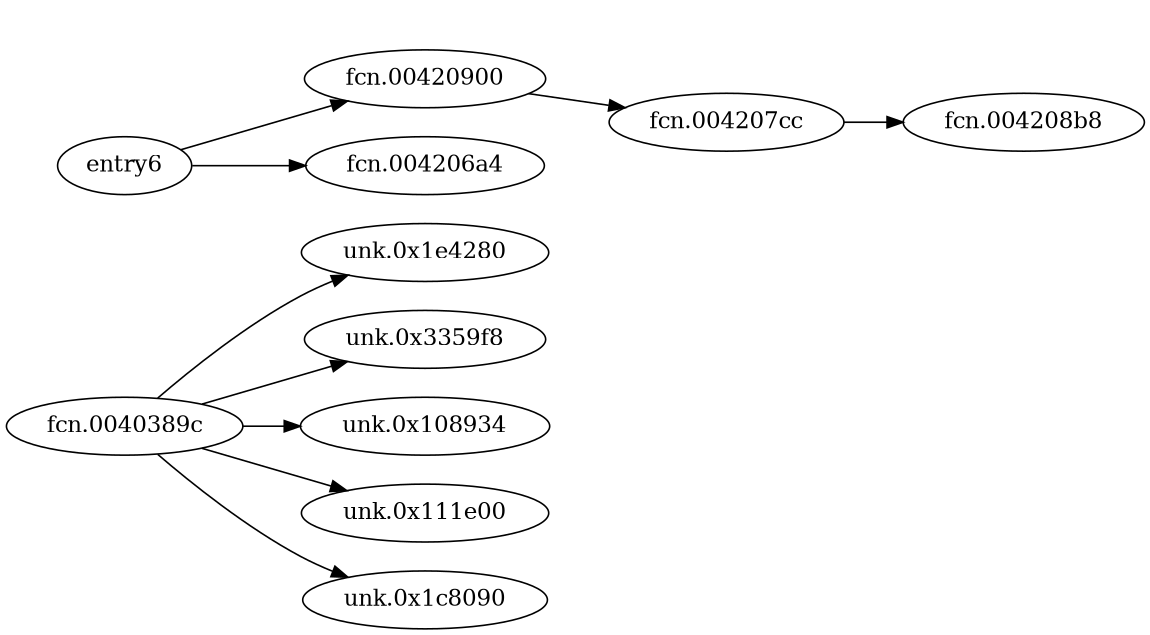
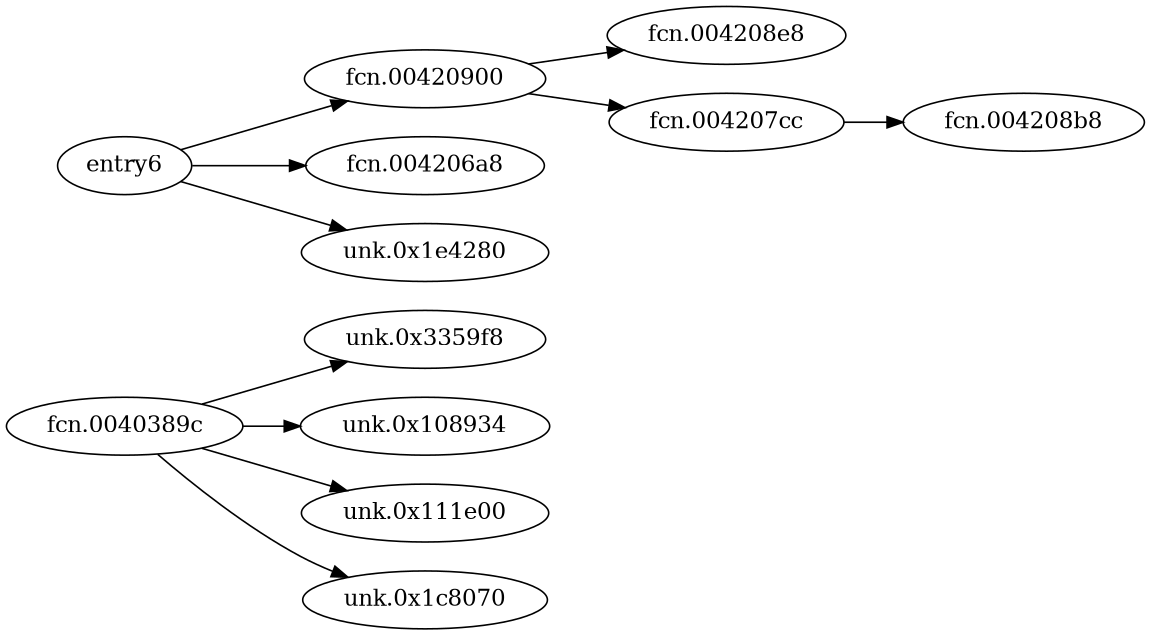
none -> (727, 35)
(425, 166) -> (425, 166)
(241, 333) -> (256, 203)
(425, 600) -> (425, 600)
